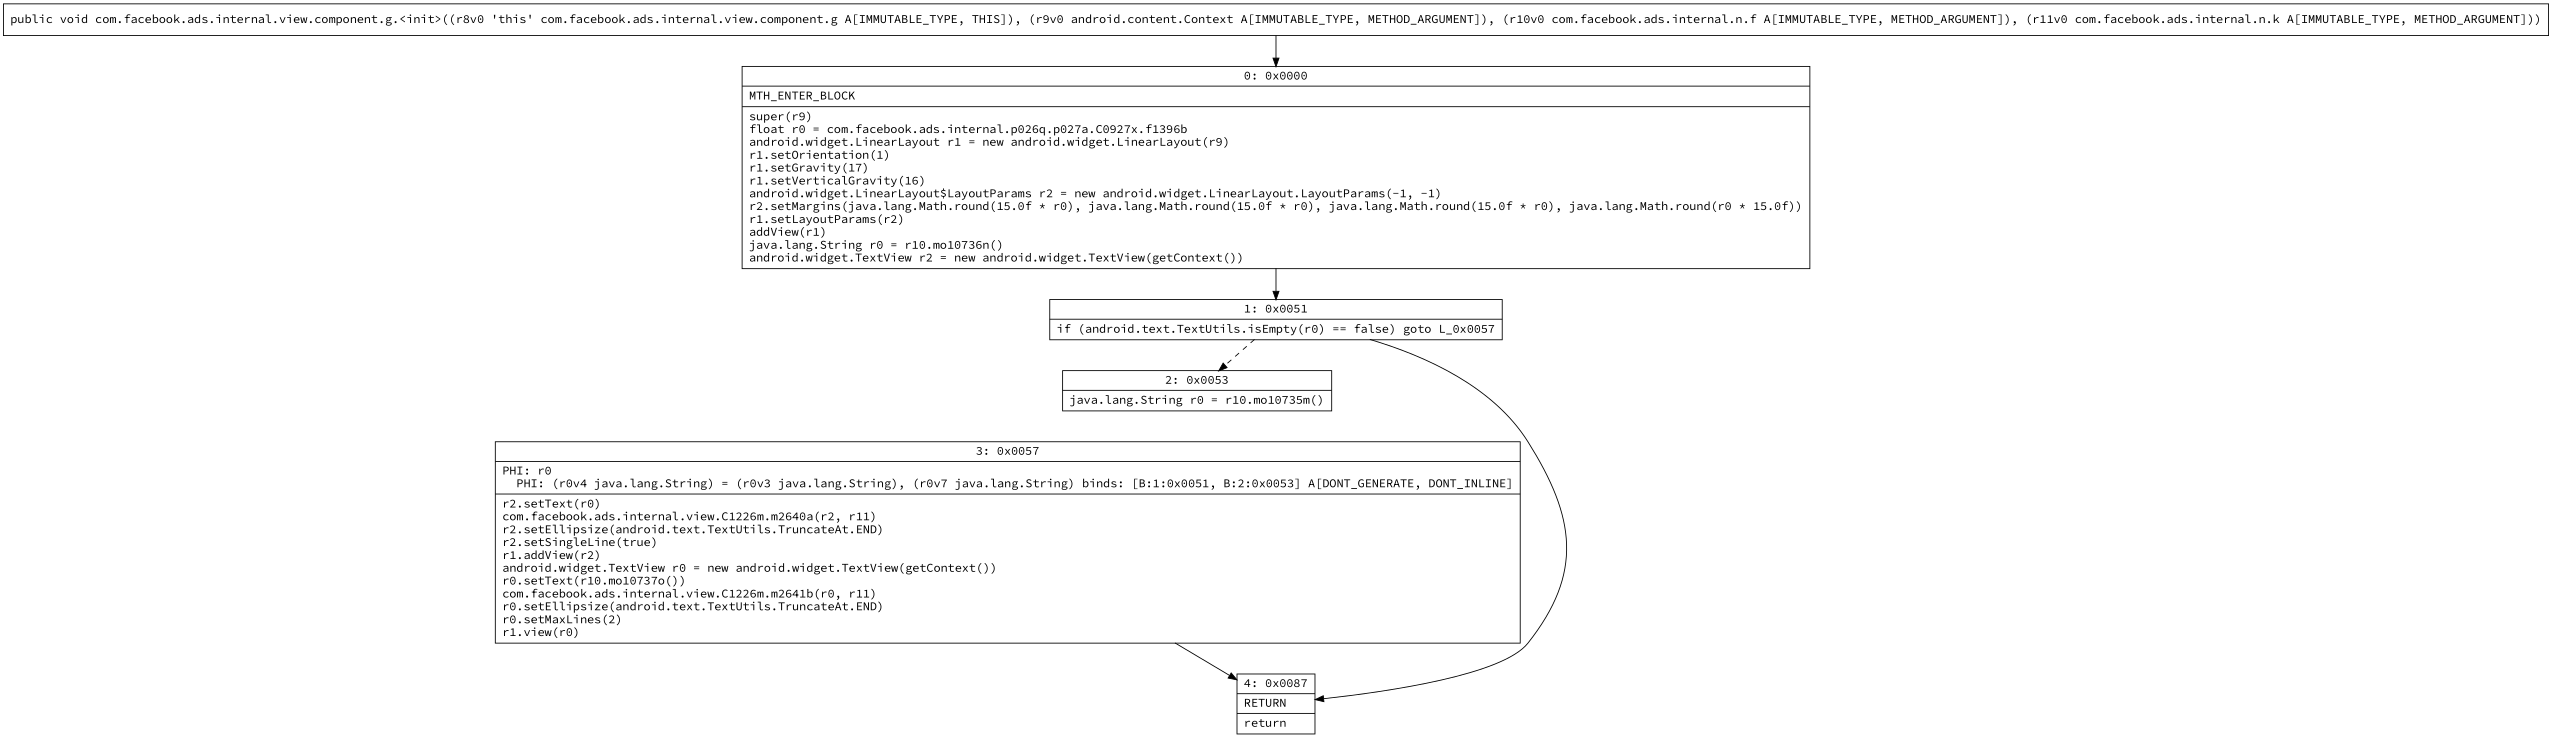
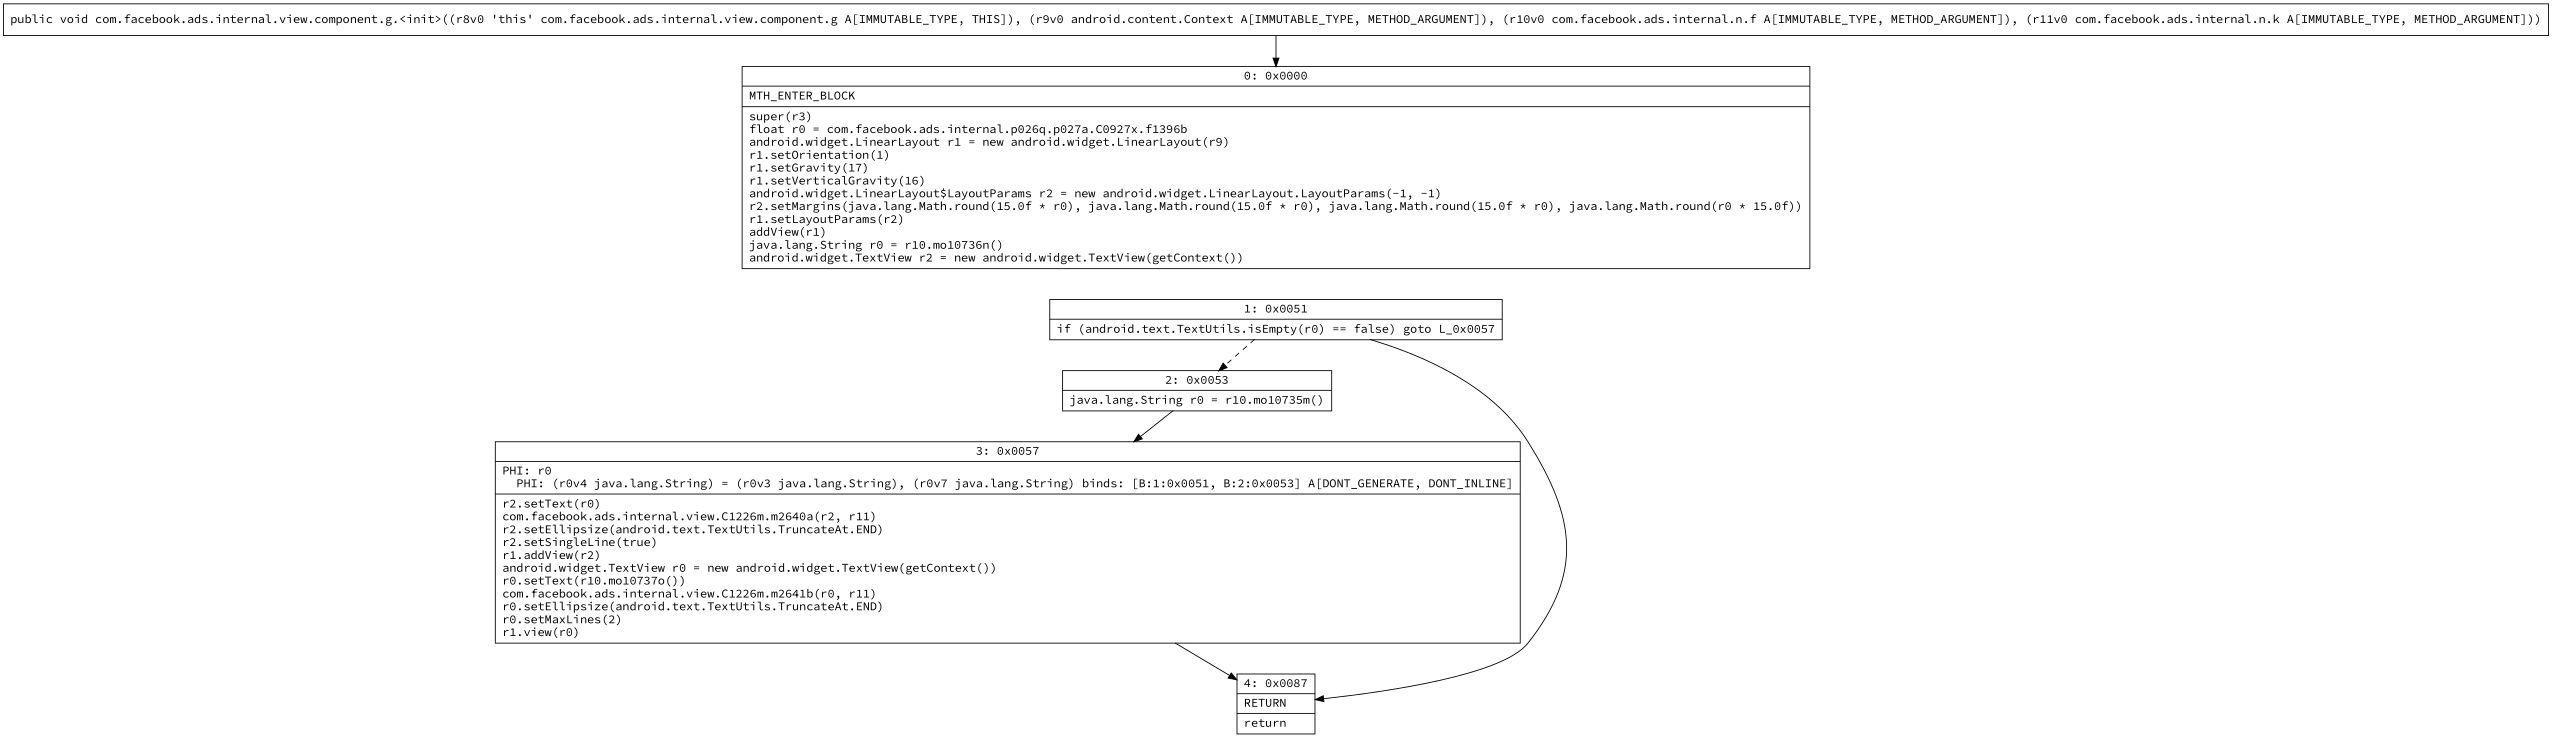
(781, 117) -> (781, 117)
(1276, 280) -> none
none -> (1157, 424)
